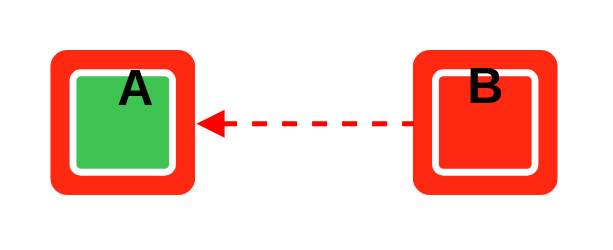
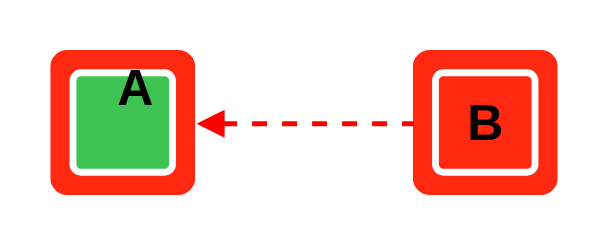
(486, 84) -> (486, 121)
